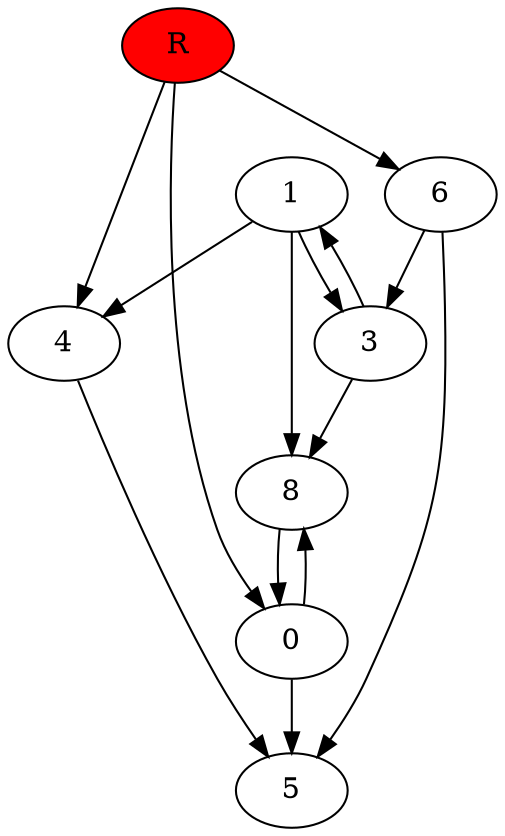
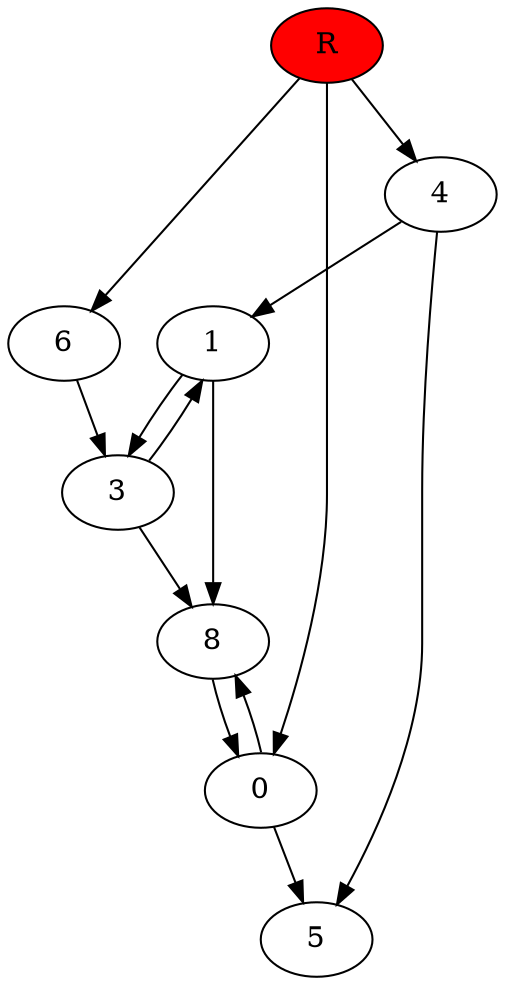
(187, 264) -> (342, 259)
(433, 497) -> none
